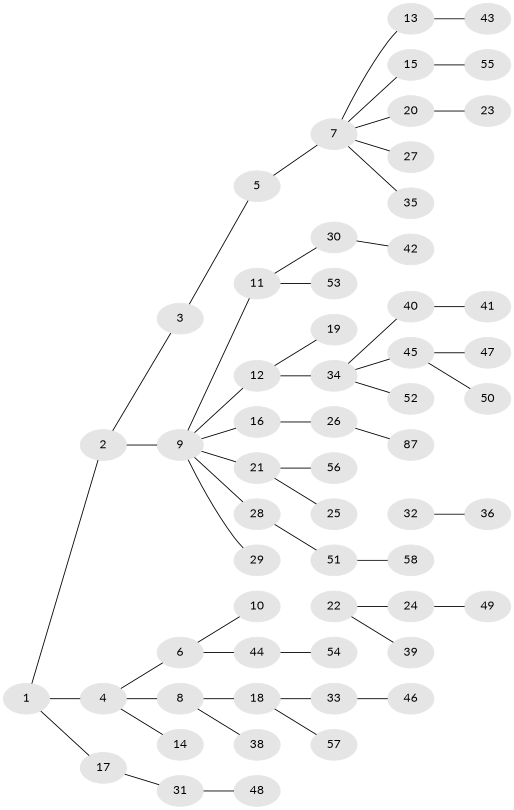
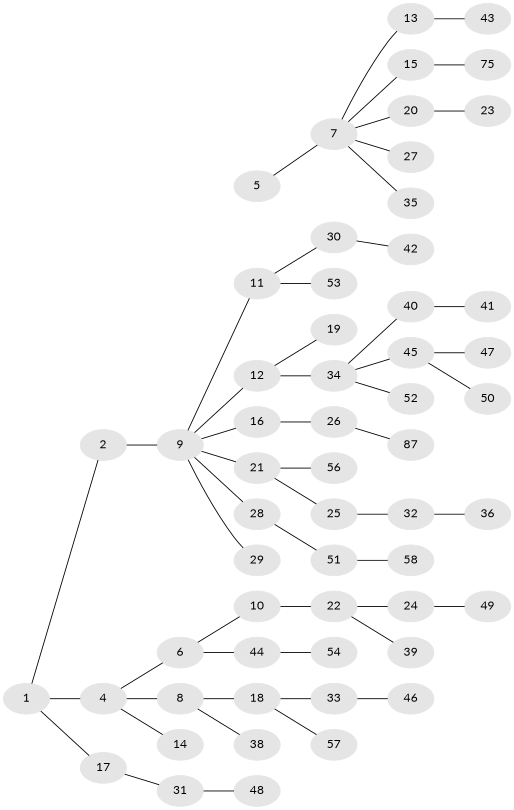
(488, 65) -> (488, 65)
(180, 319) -> none
none -> (373, 514)
none -> (296, 606)
